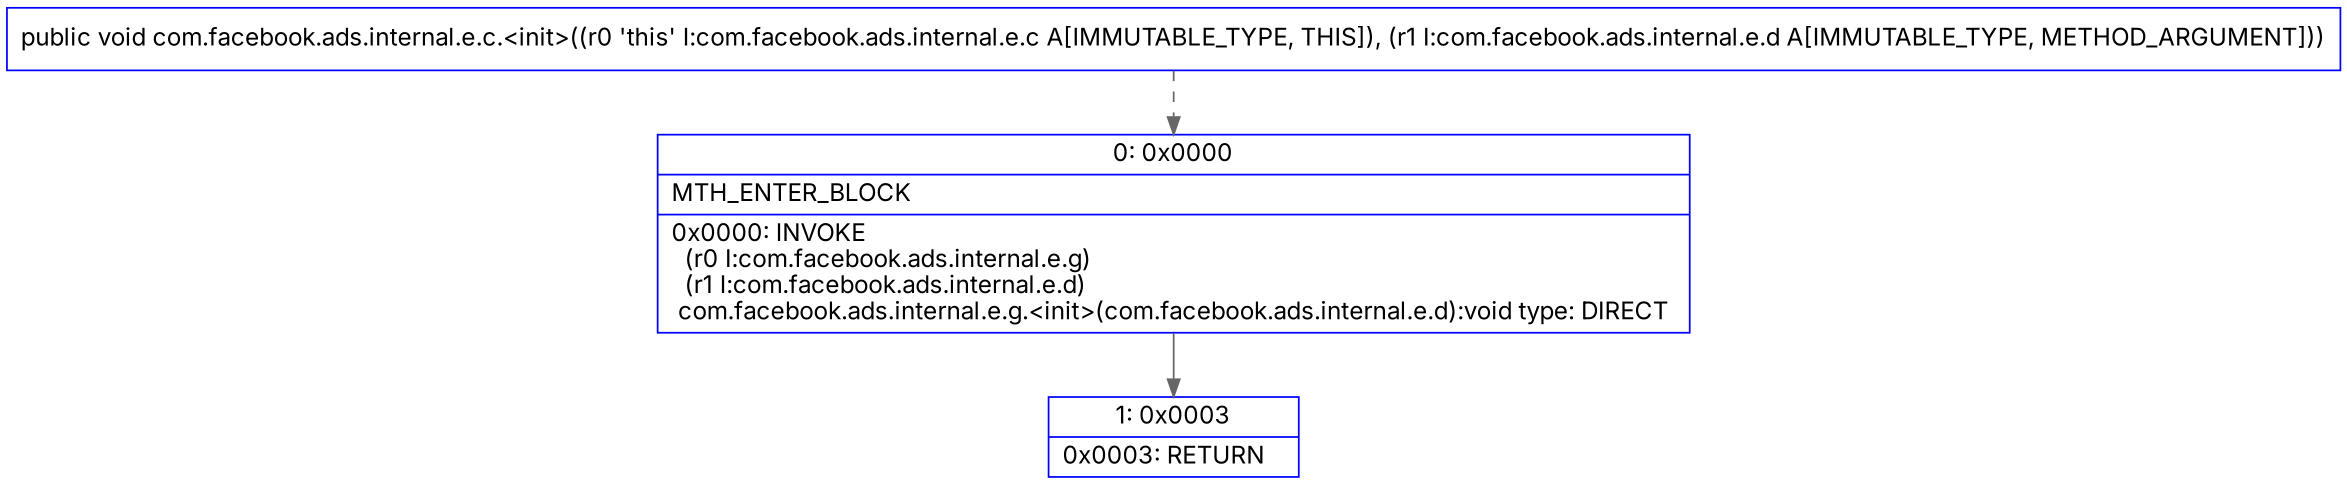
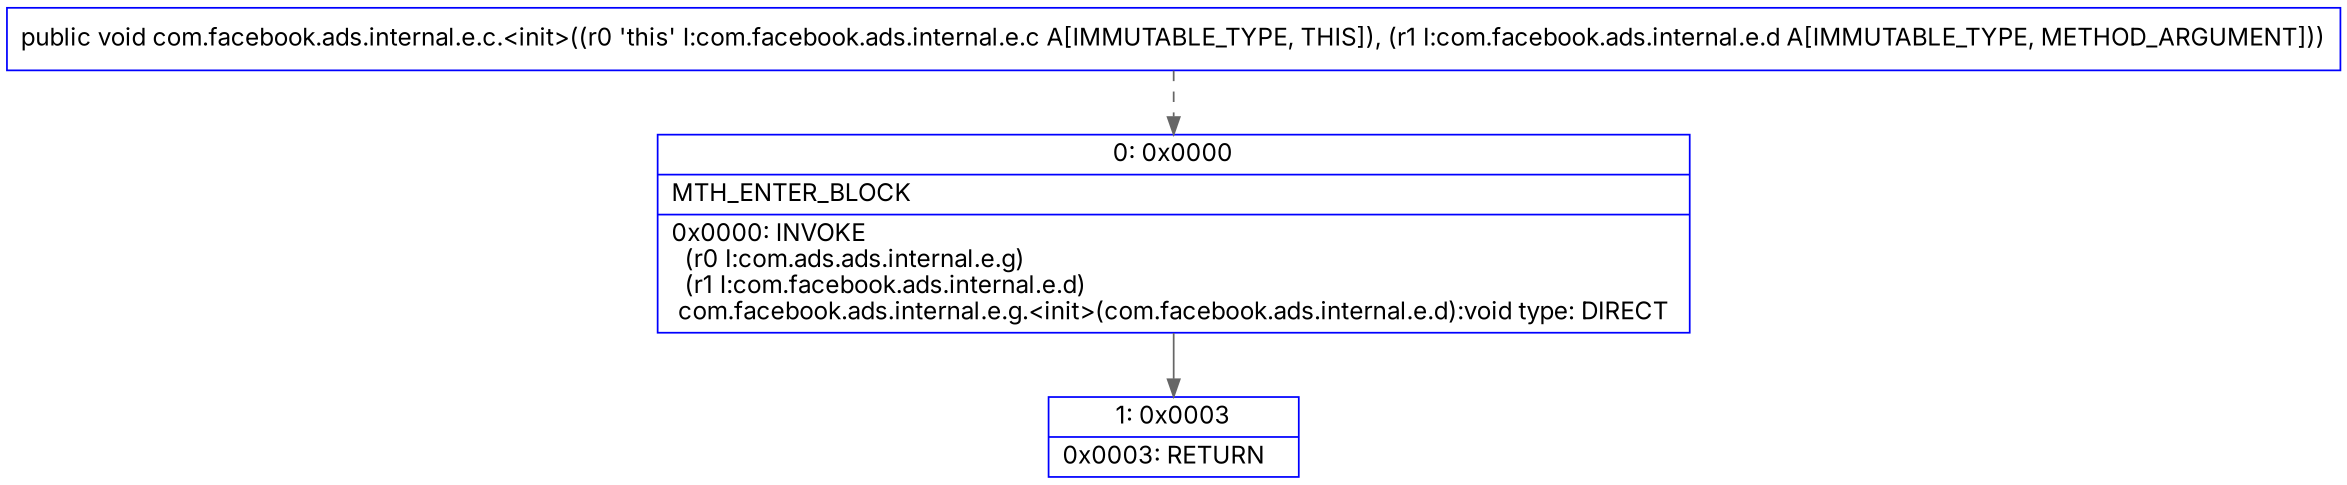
(882, 260) -> (849, 260)
